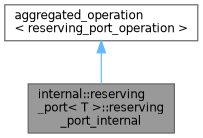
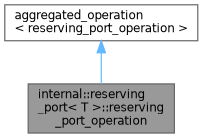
(101, 108) -> (101, 108)
